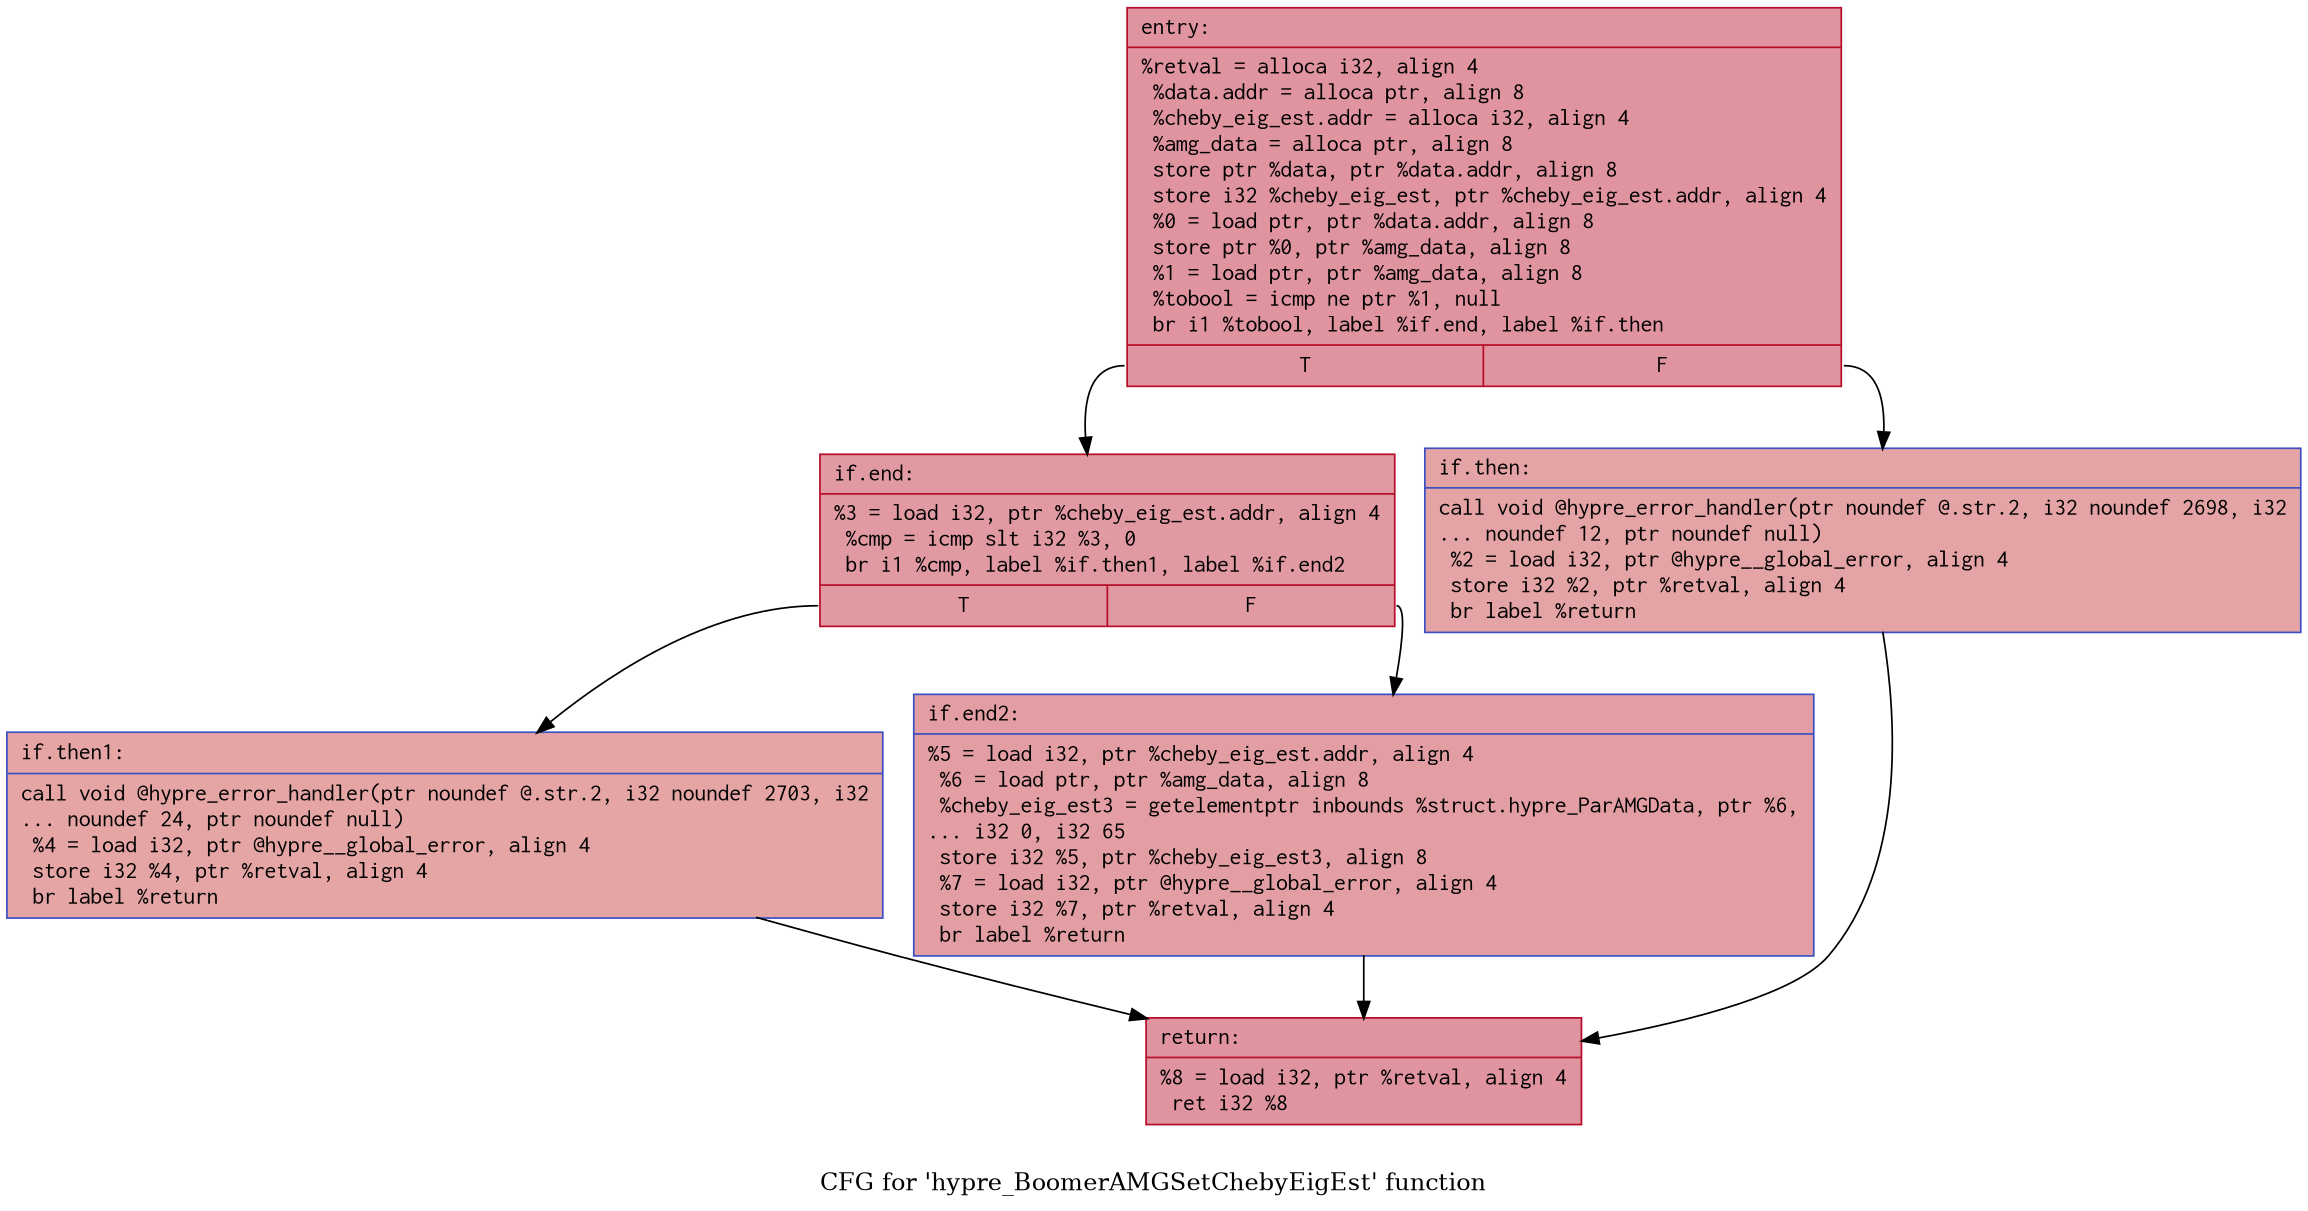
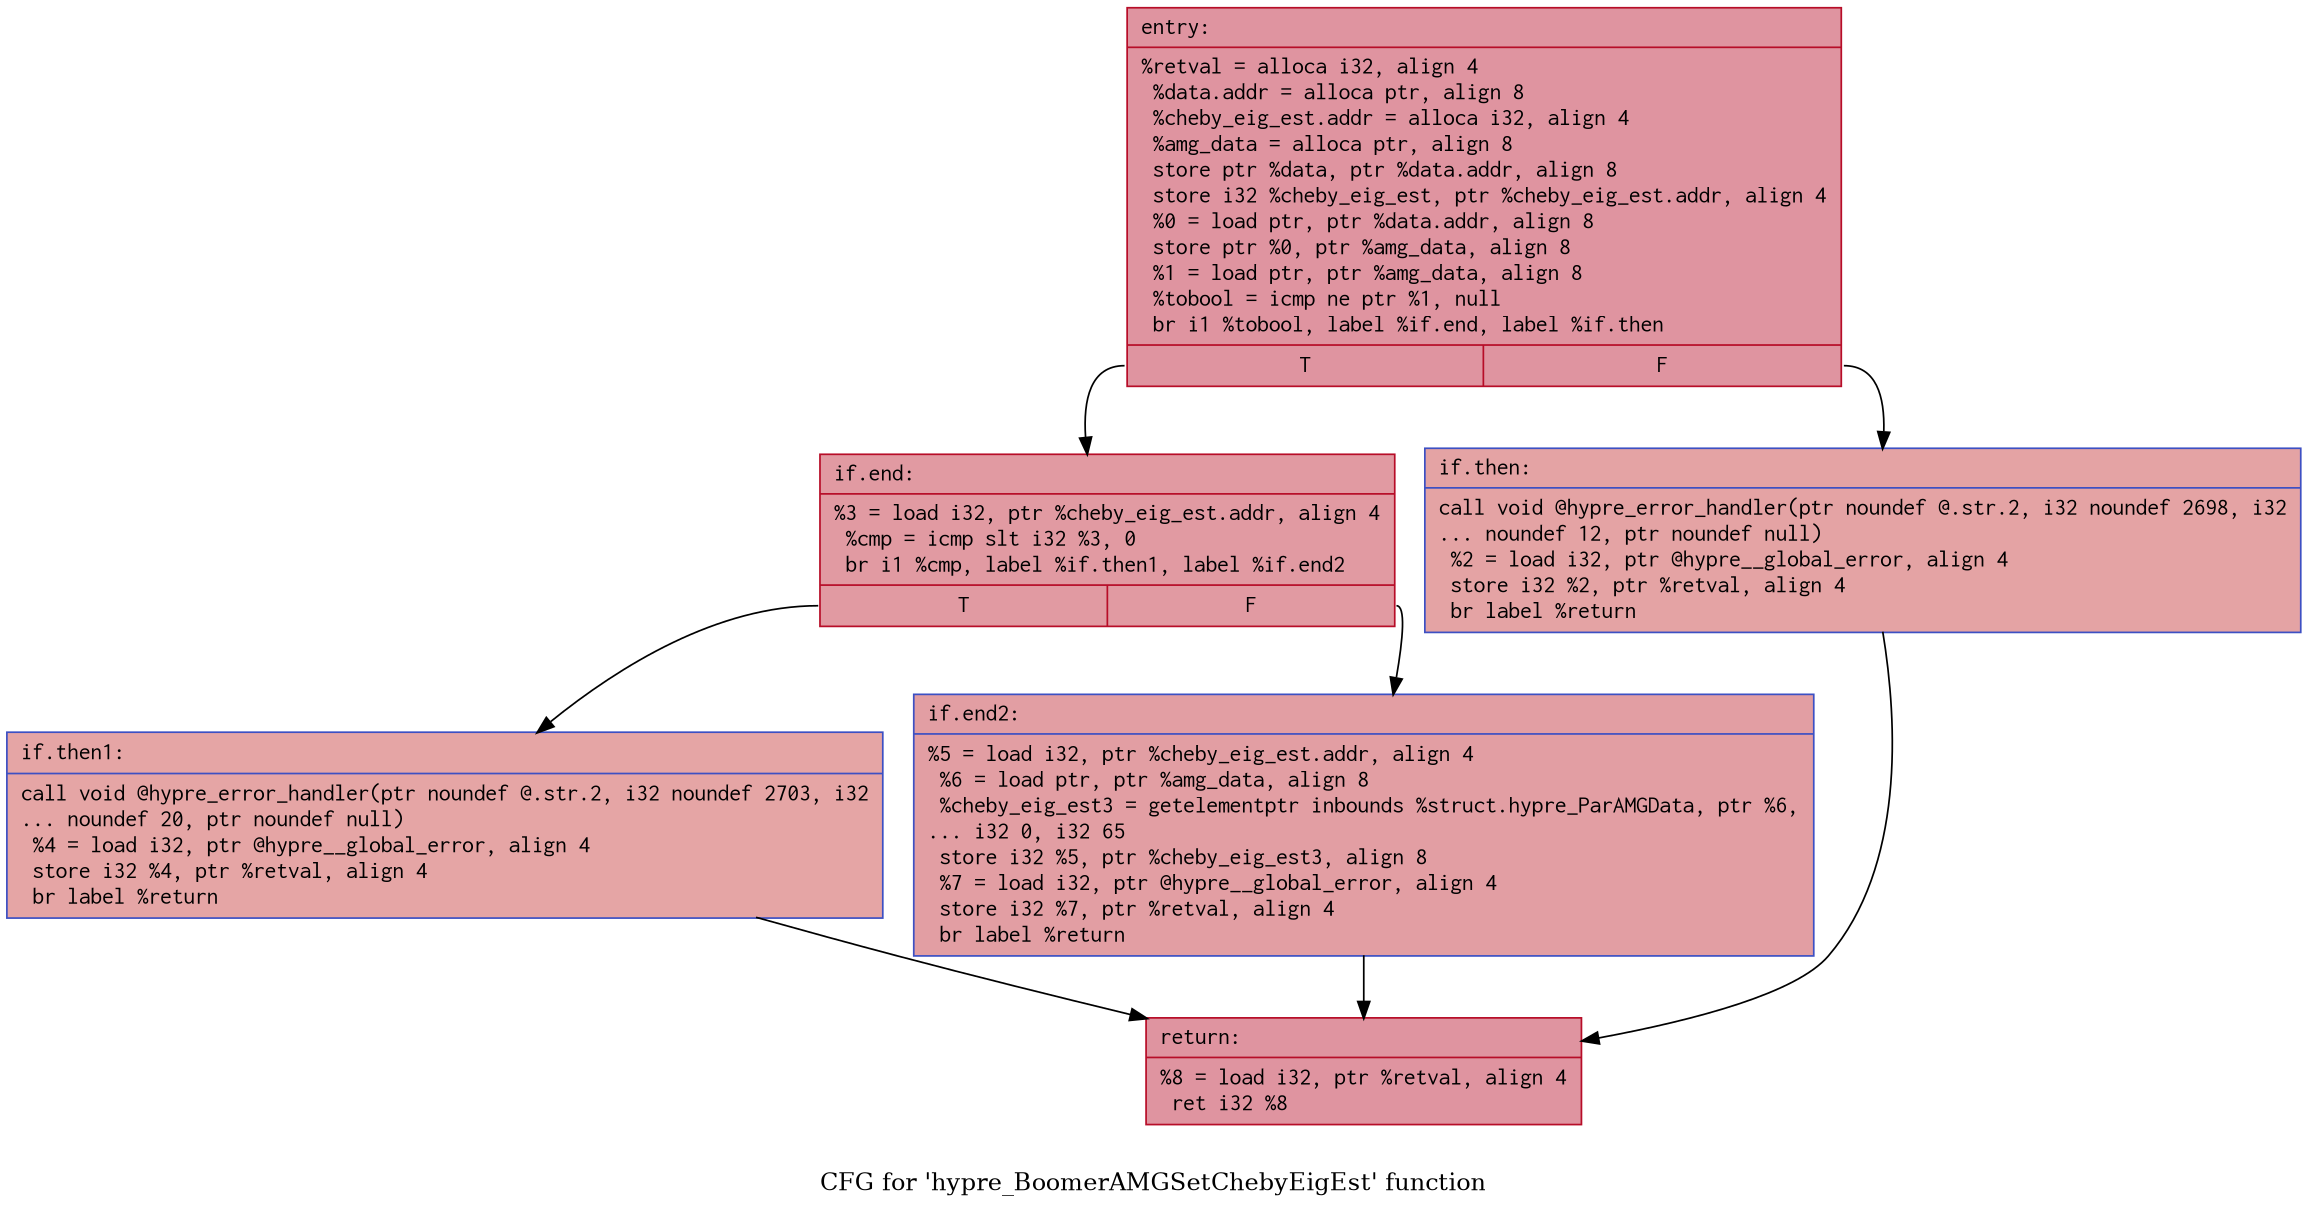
(213, 819) -> (213, 819)
